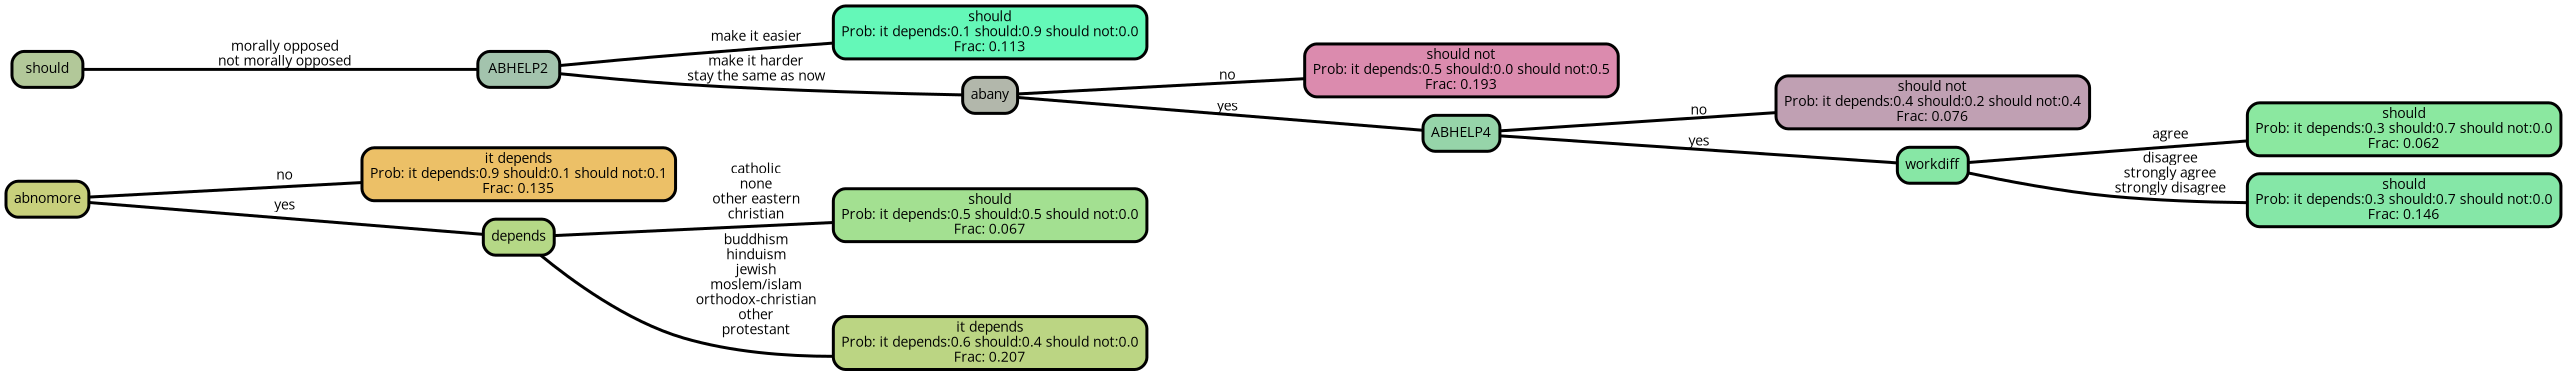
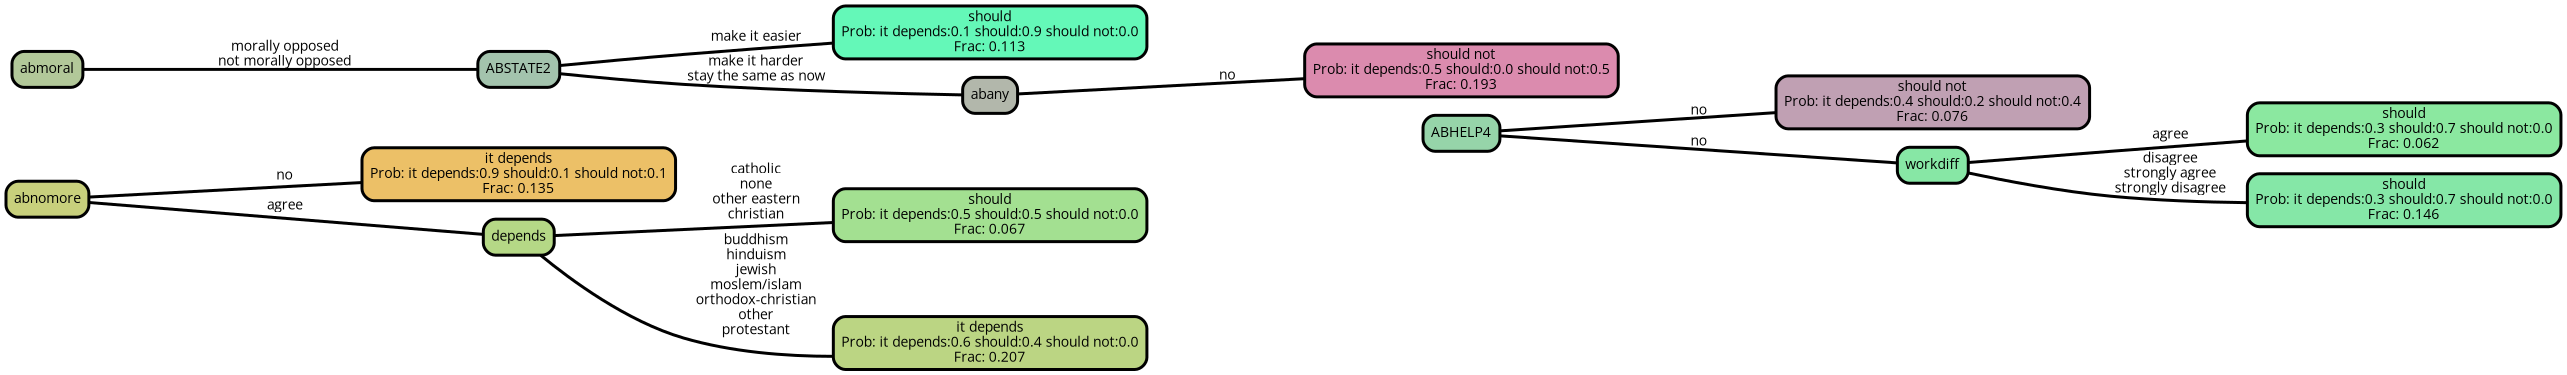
(47, 69) -> (47, 69)
(519, 69) -> (519, 69)
(1220, 114) -> none
(1697, 142) -> (1697, 142)
(283, 206) -> (283, 206)
